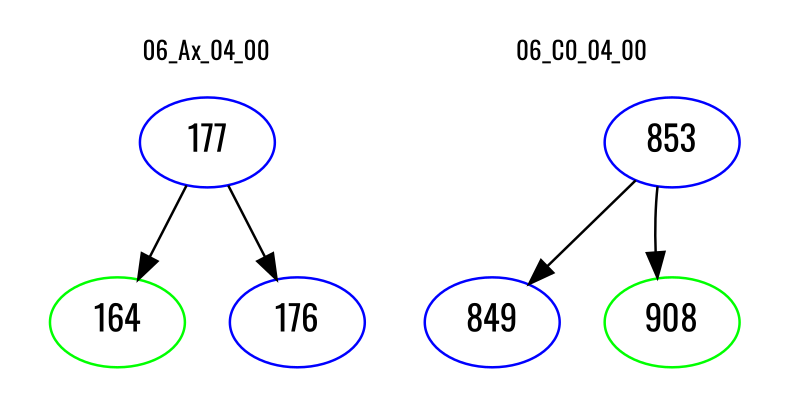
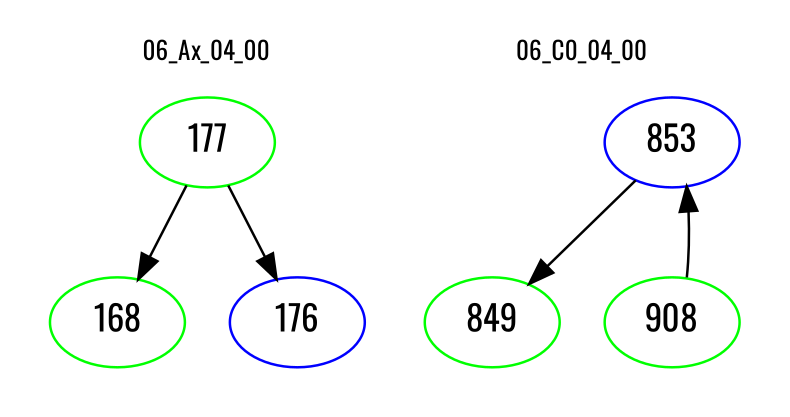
(207, 142) -> (207, 142)
(655, 219) -> (689, 245)
(117, 322) -> (117, 322)
(492, 322) -> (492, 322)
